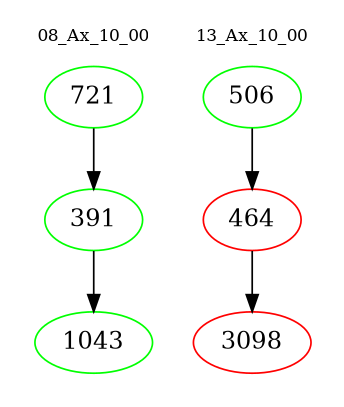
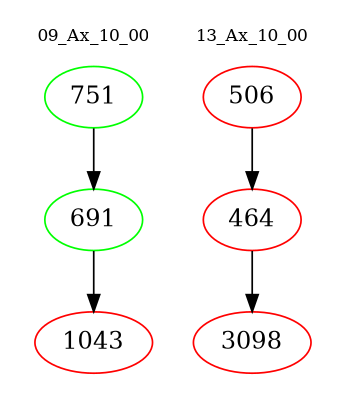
(94, 37) -> (94, 37)
(94, 97) -> (94, 97)
(252, 97) -> (252, 97)
(94, 220) -> (94, 220)
(94, 343) -> (94, 343)
